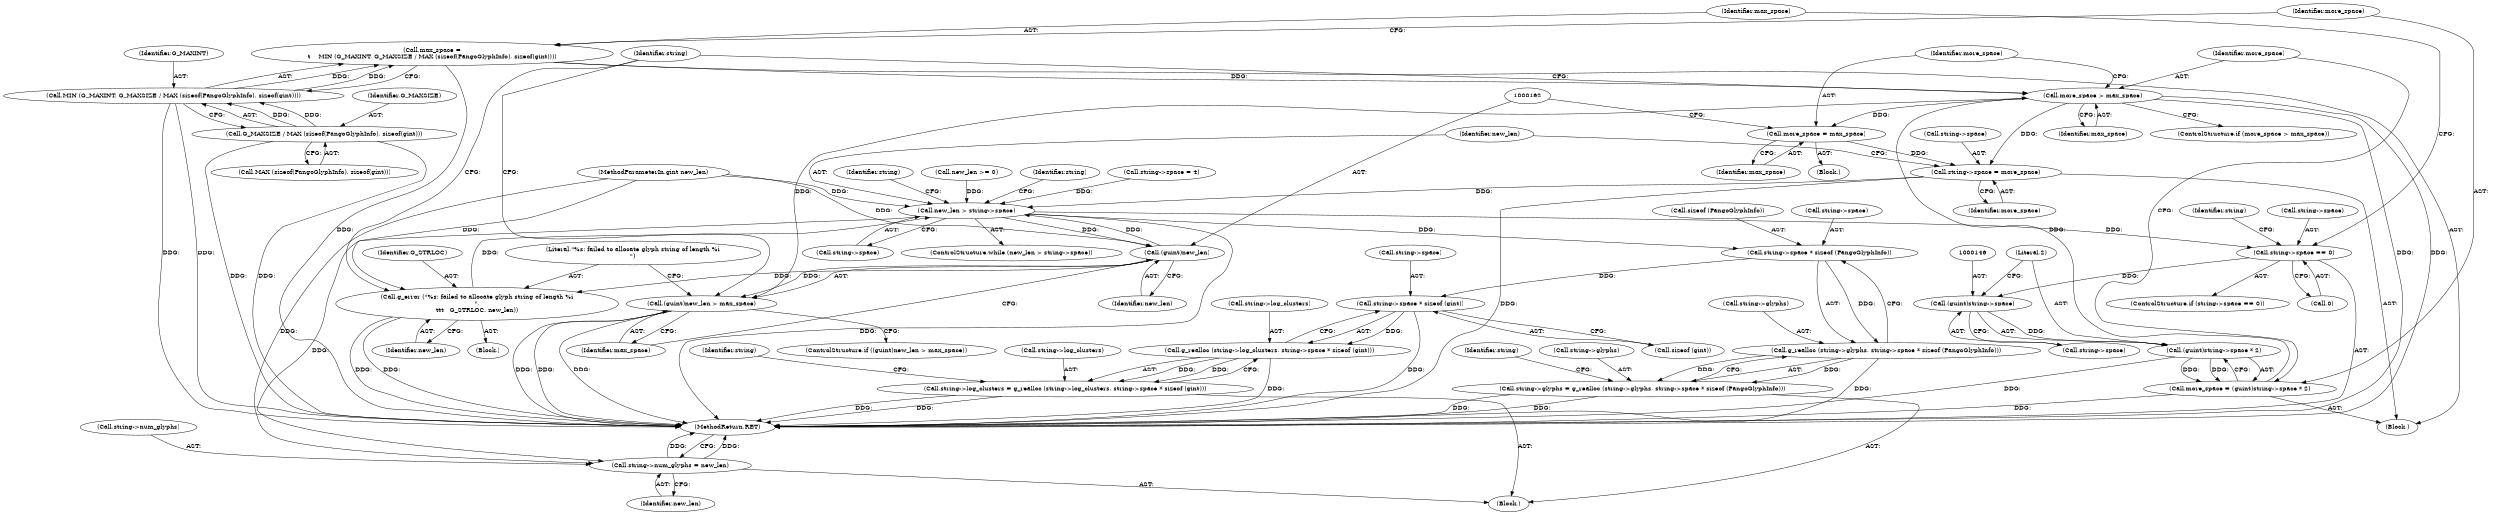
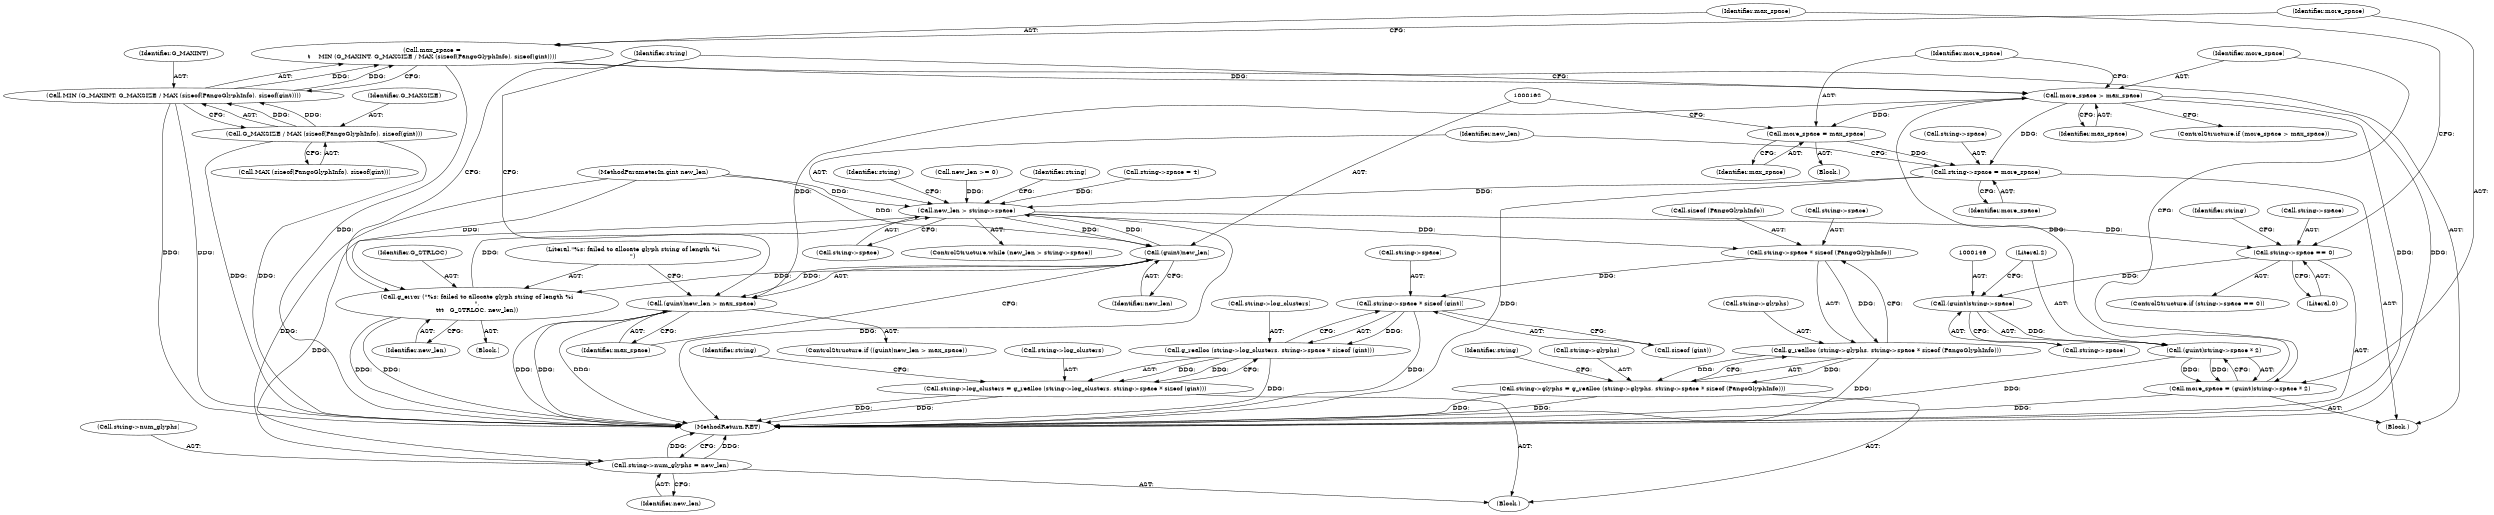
(2322, 304) -> (2322, 304)
(893, 331) -> (893, 331)
